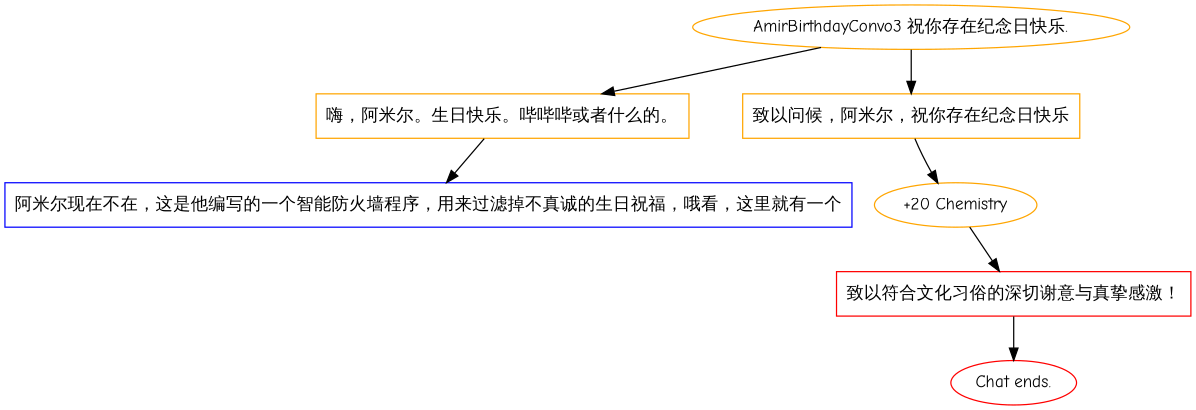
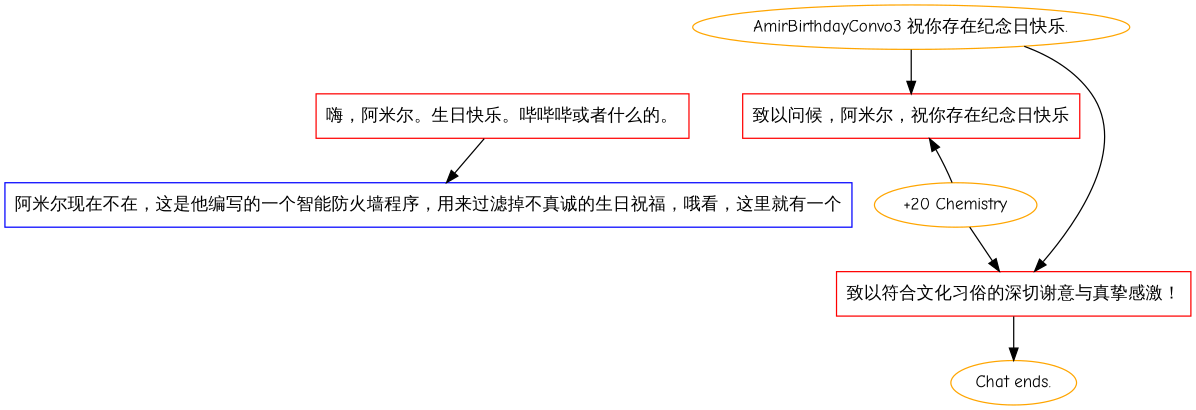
(718, 69) -> (1104, 143)
(503, 116) -> (503, 116)
(911, 116) -> (911, 116)
(923, 156) -> (944, 166)
(1014, 383) -> (1014, 383)
